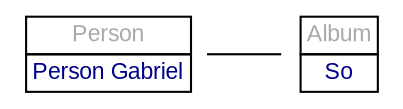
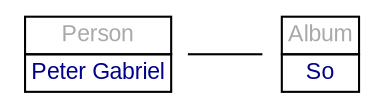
(109, 72) -> (98, 72)
